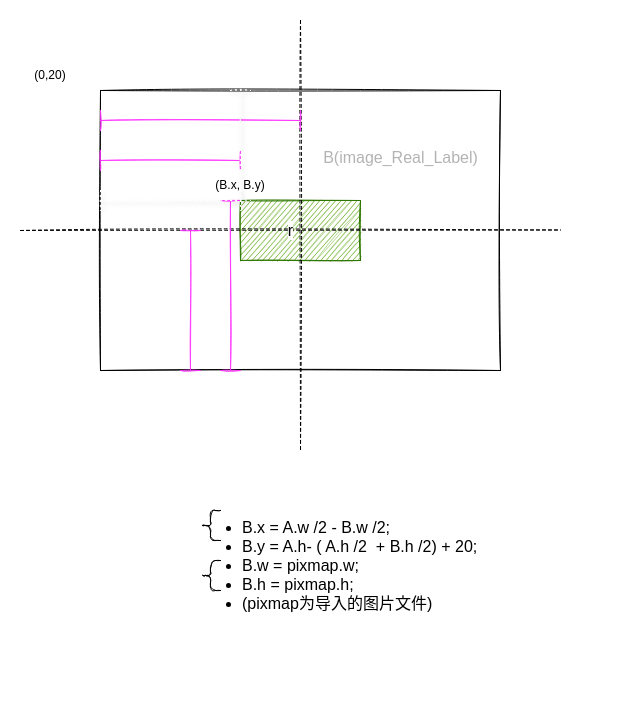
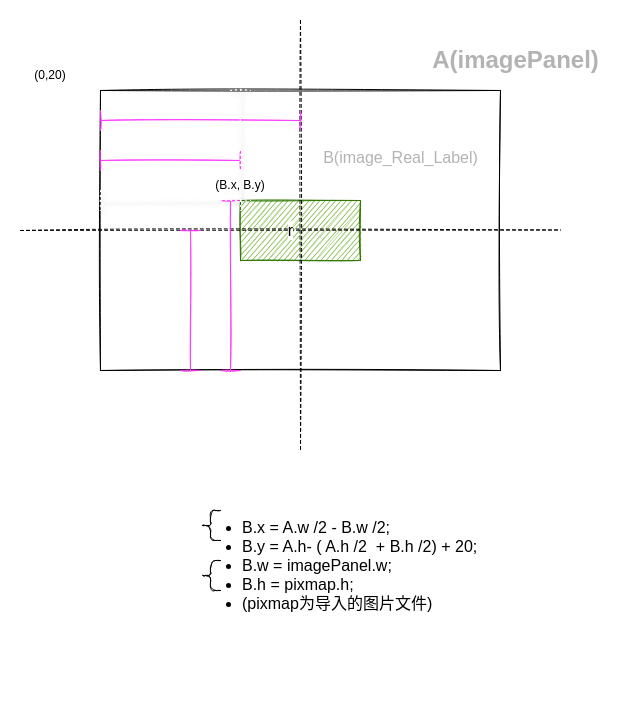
none -> (516, 61)
(333, 566) -> (333, 566)
